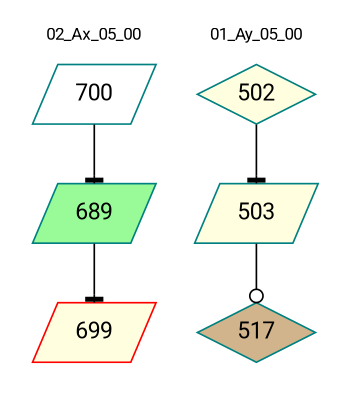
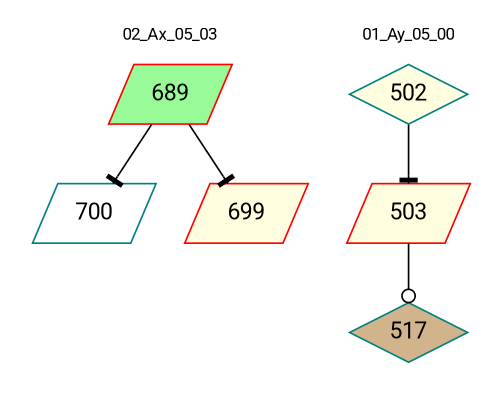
(94, 36) -> (170, 36)
(94, 150) -> (135, 151)
(94, 213) -> (170, 94)
(256, 213) -> (409, 213)
